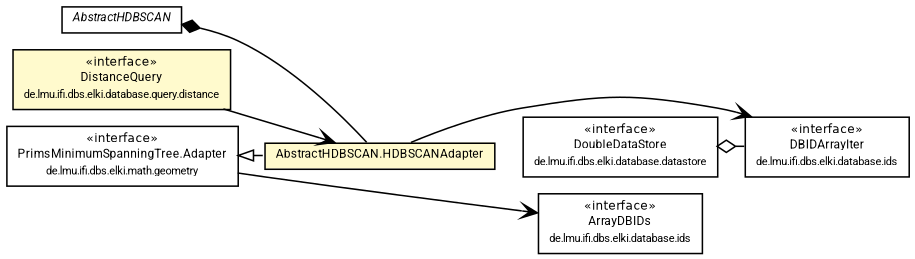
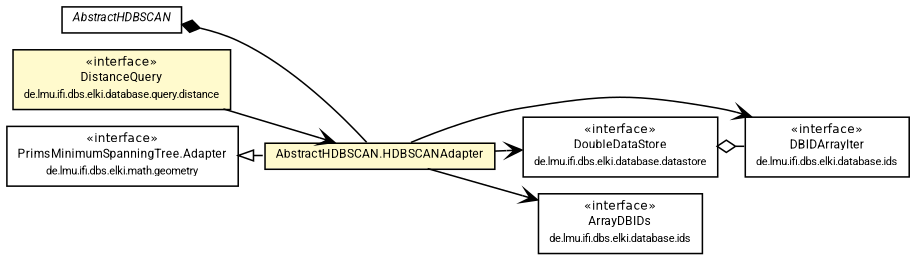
none -> (501, 151)
(380, 193) -> (475, 182)
